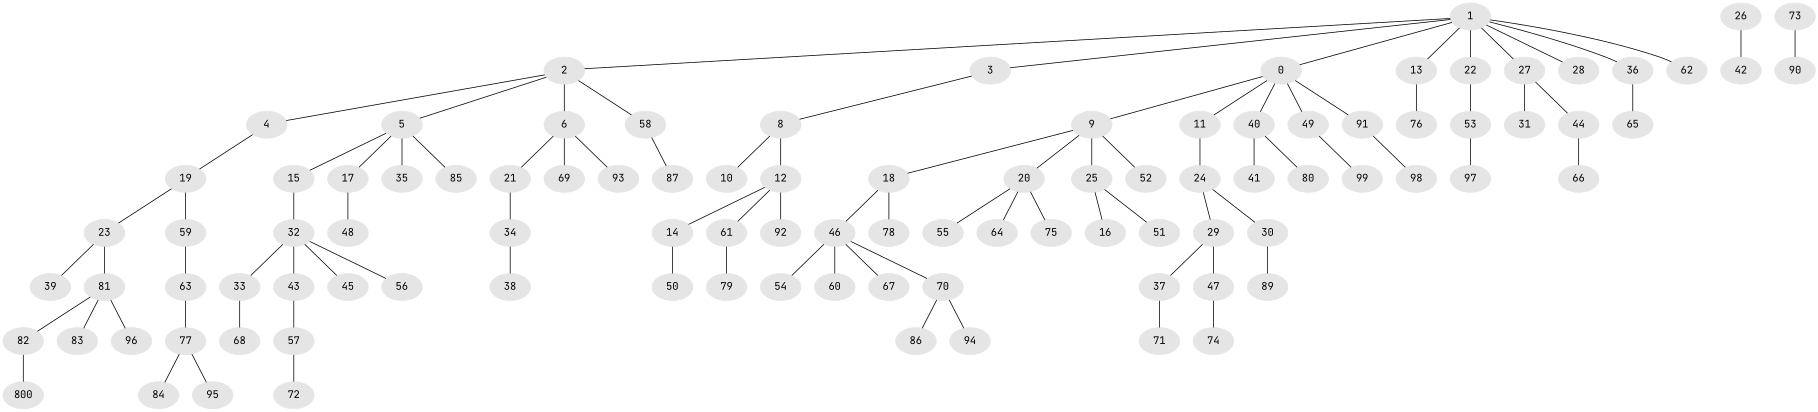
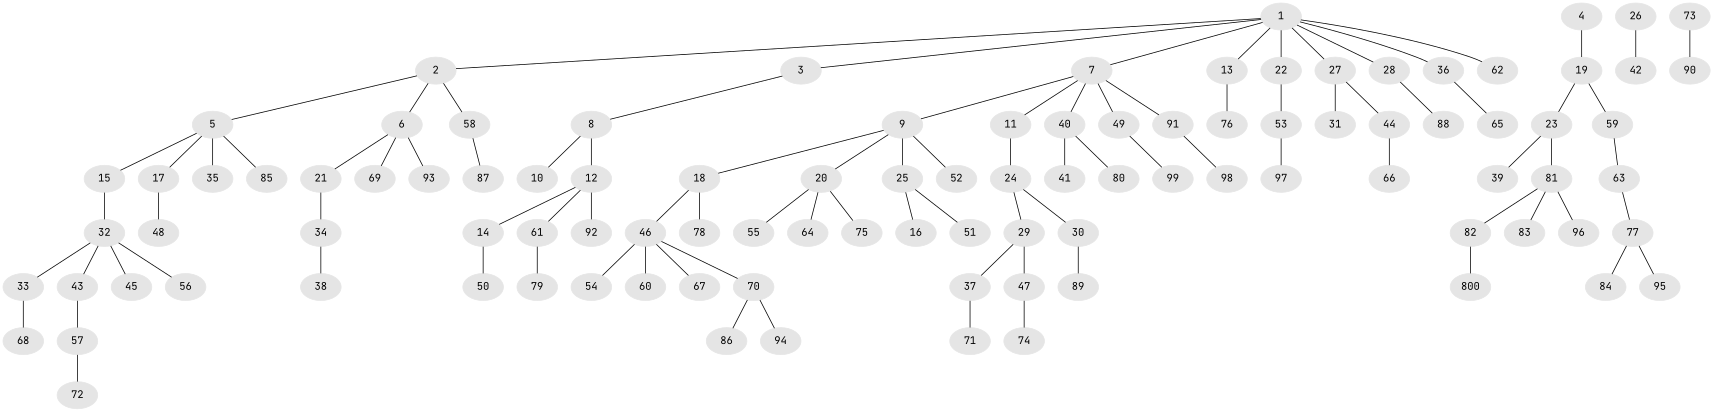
(1281, 71) -> (1092, 71)
(415, 98) -> none
none -> (1443, 125)
